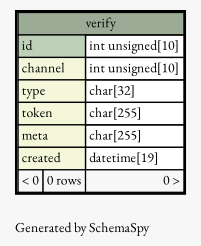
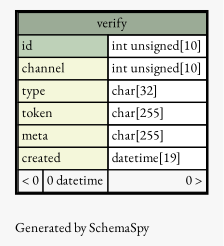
(64, 180) -> (76, 180)
